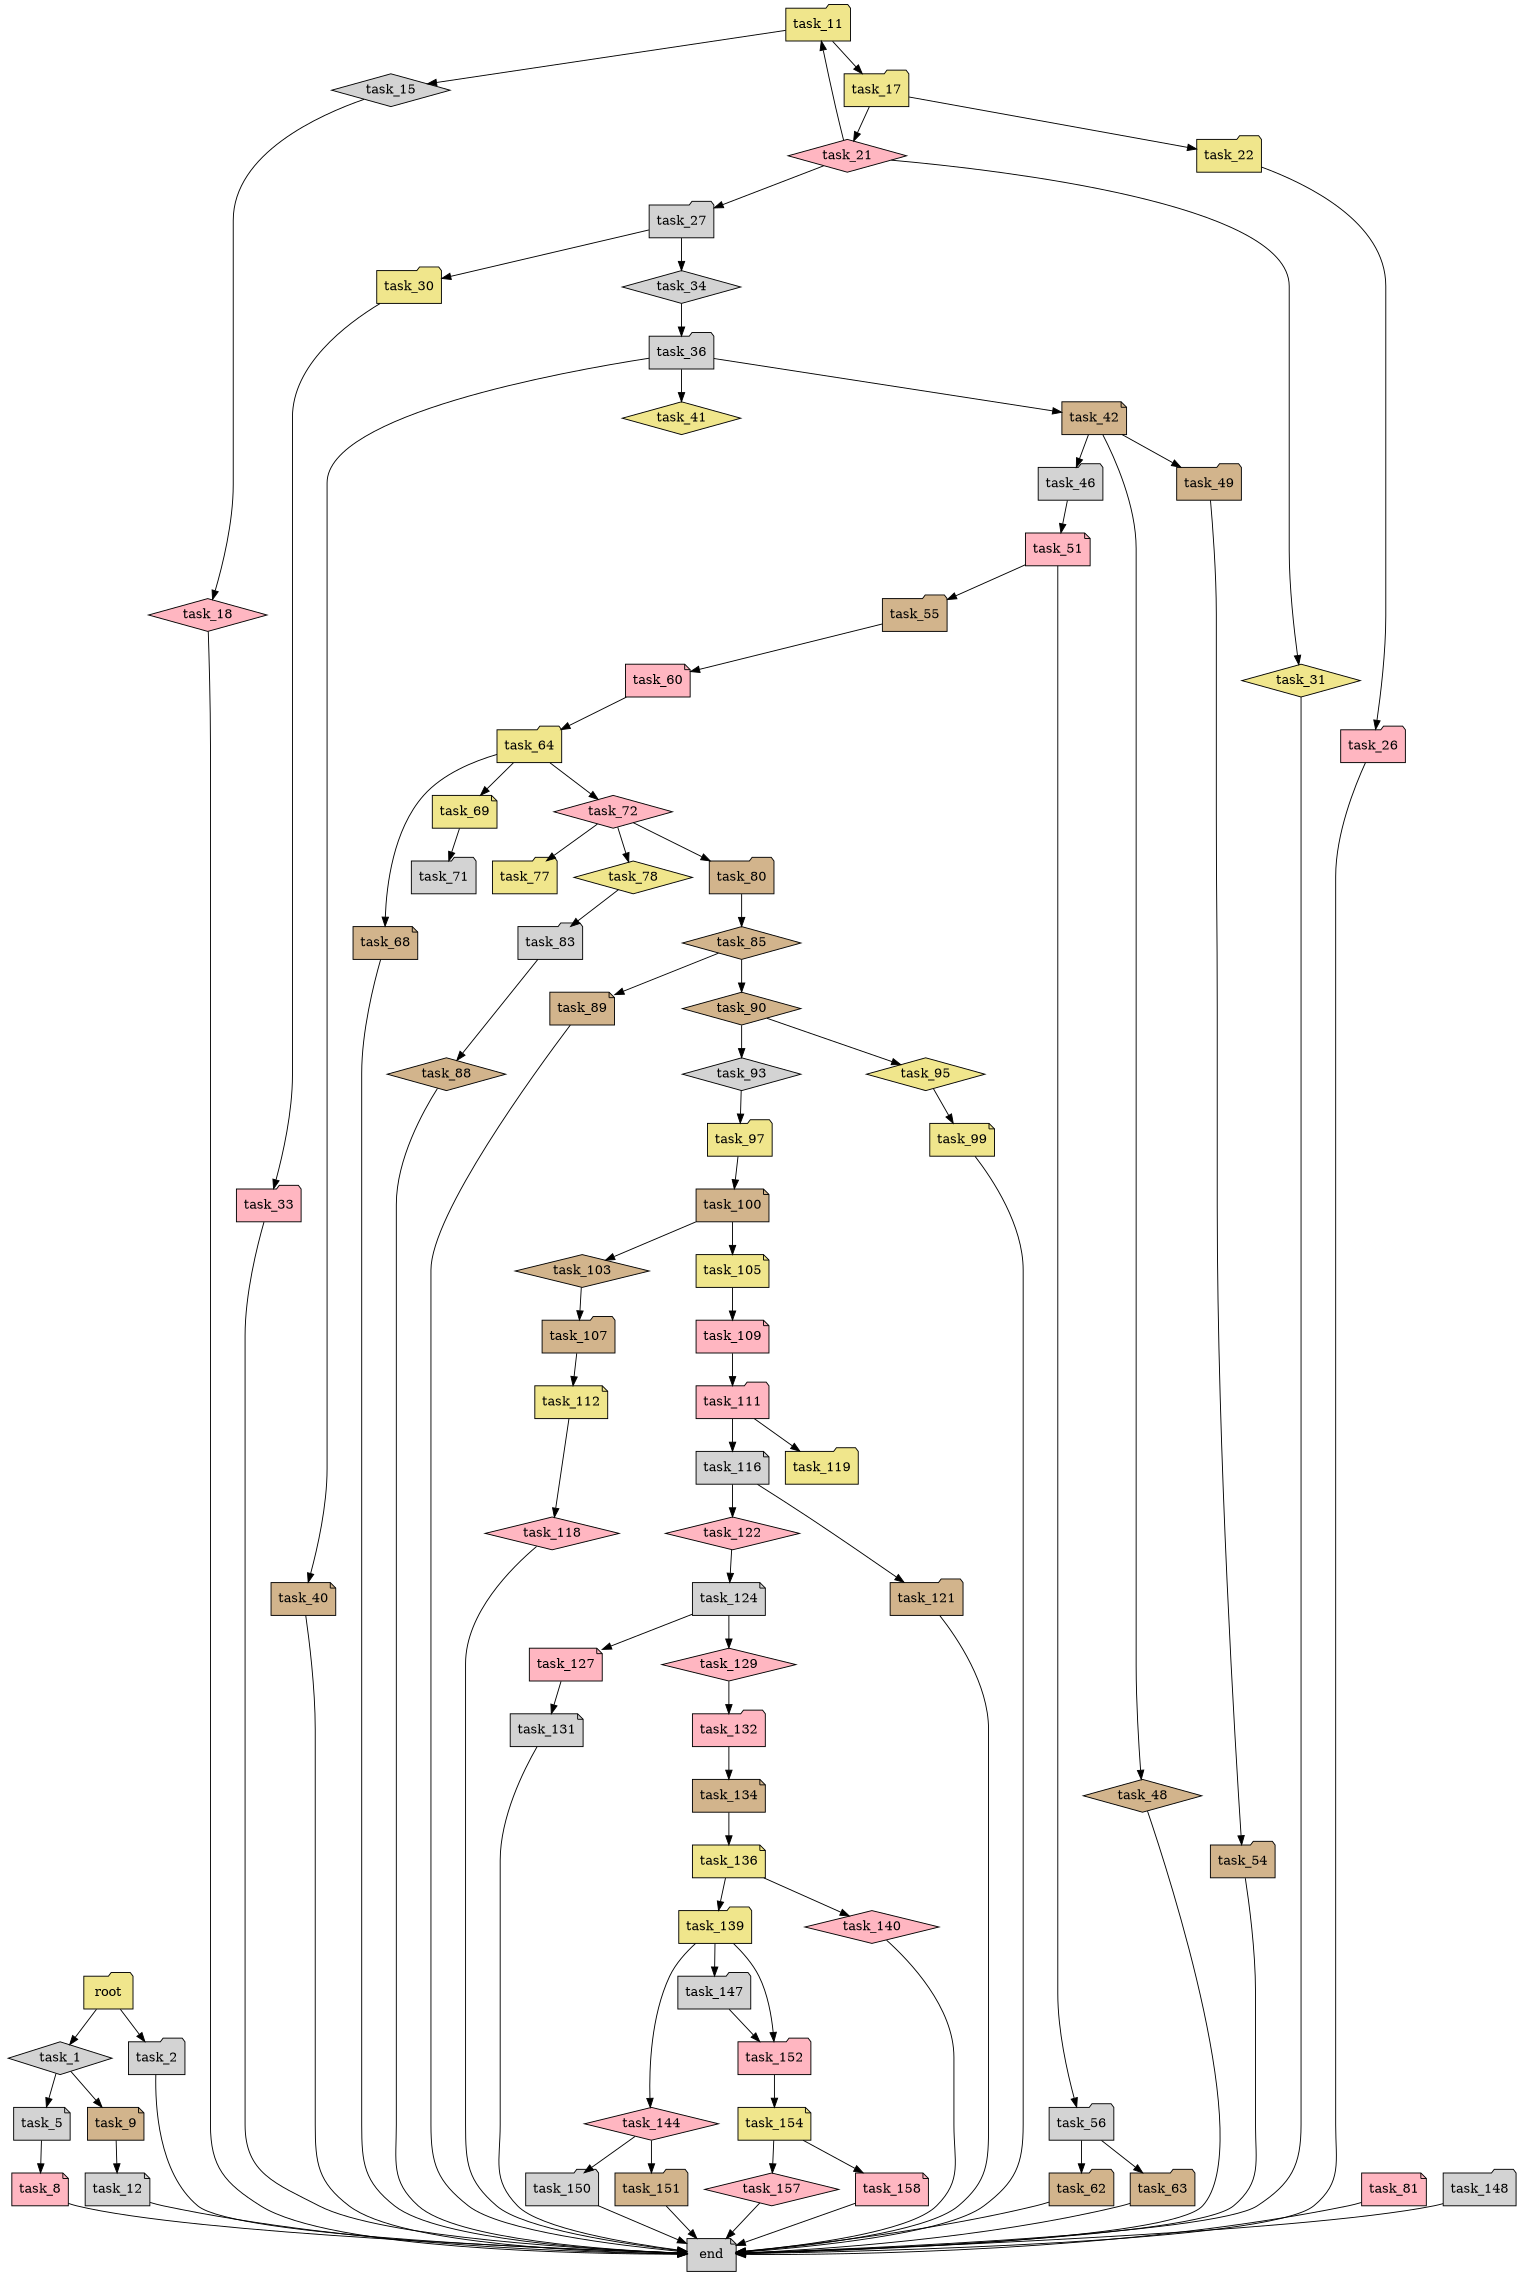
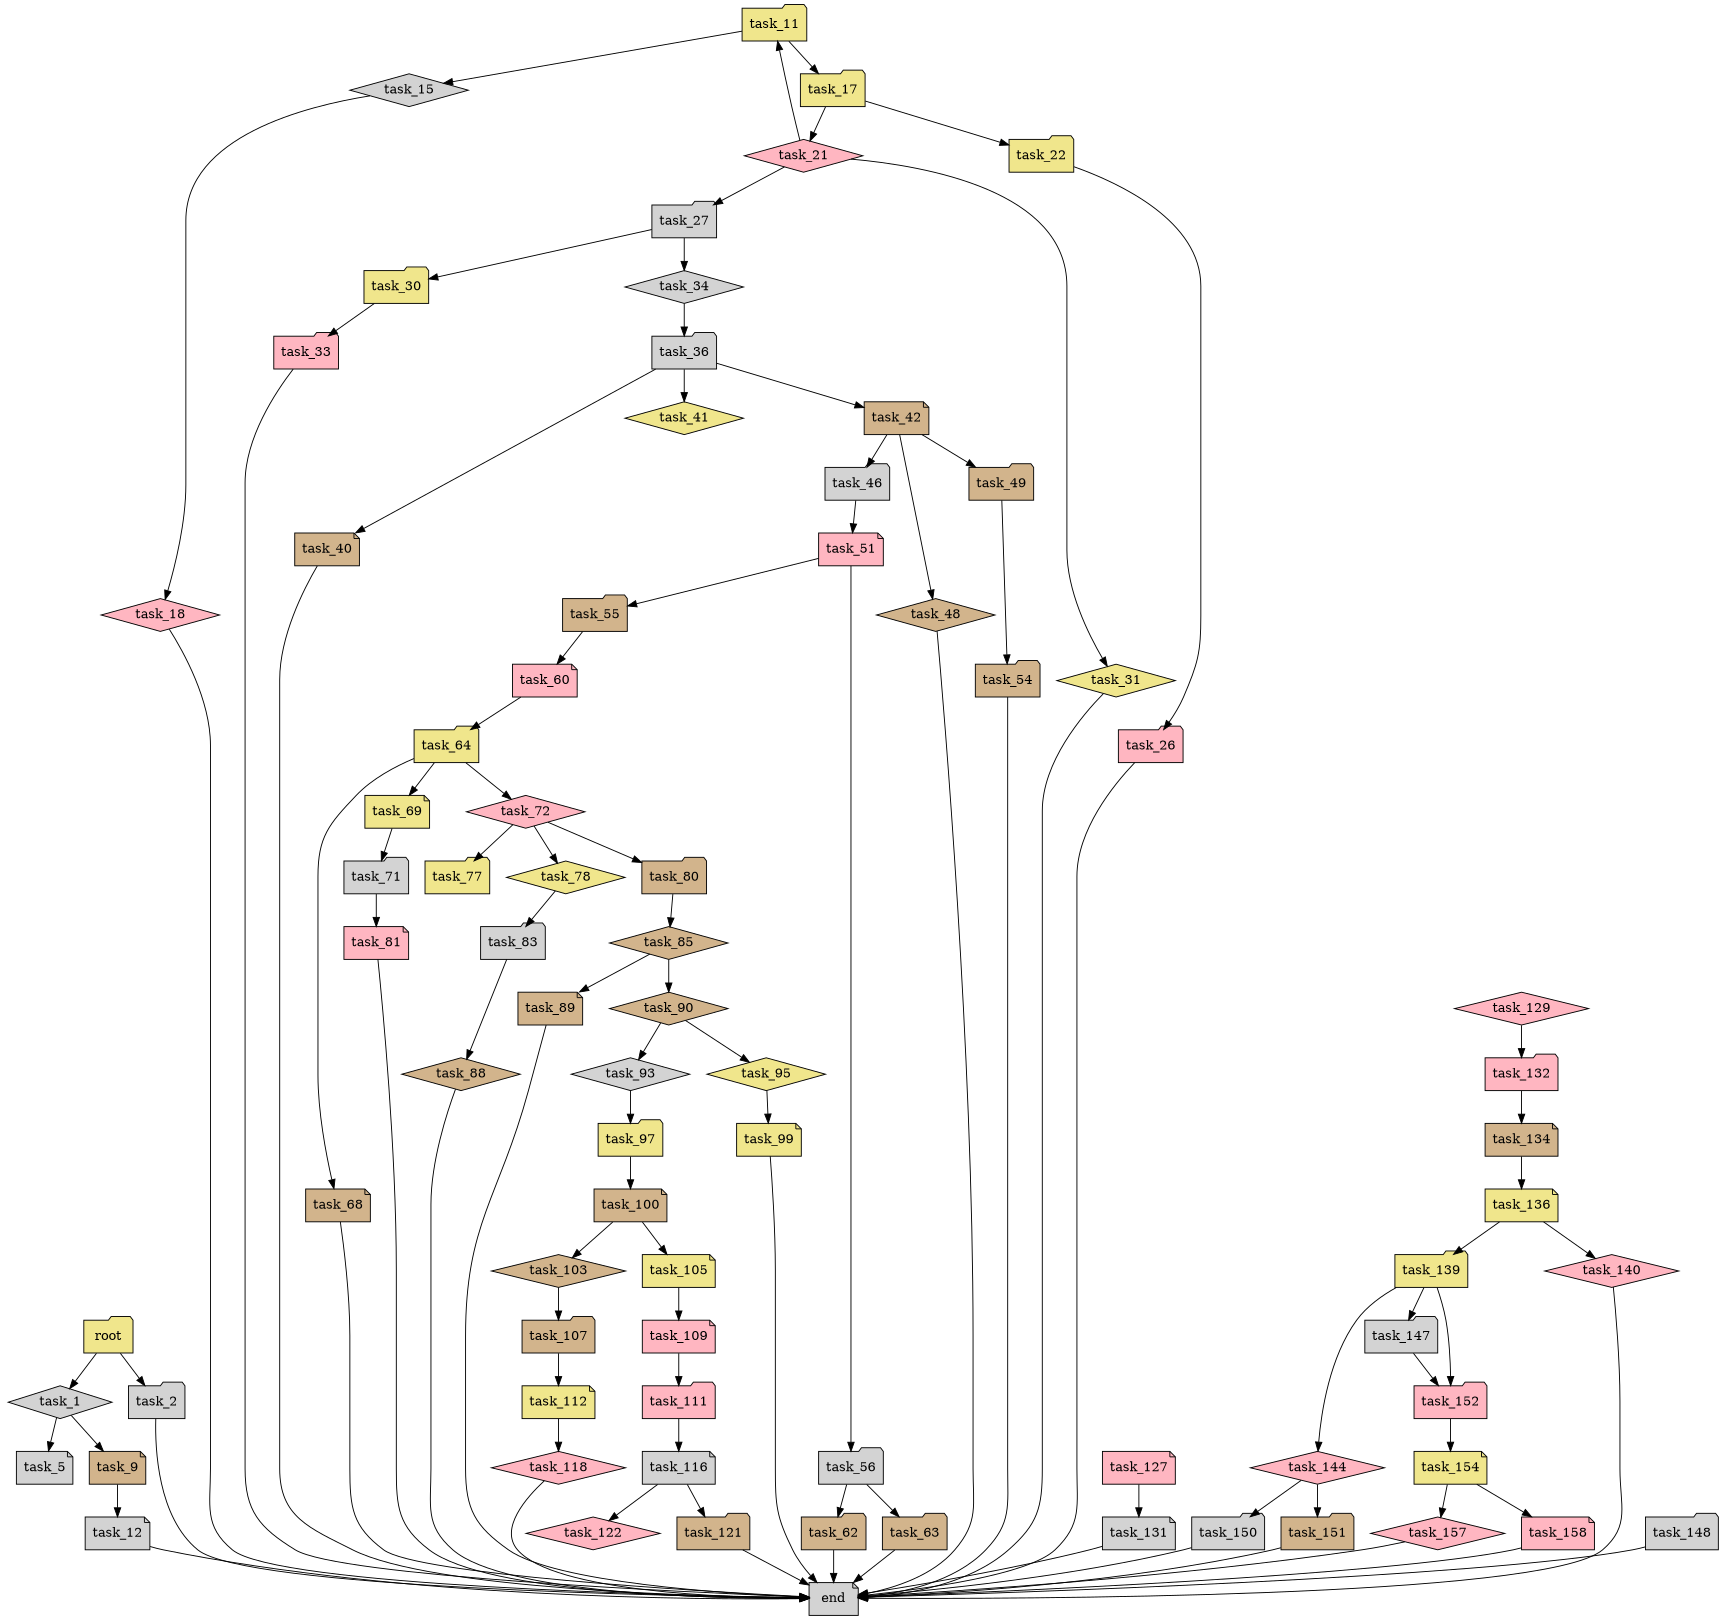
none -> (376, 906)
(822, 1468) -> none
(729, 1599) -> none
(40, 2189) -> none
